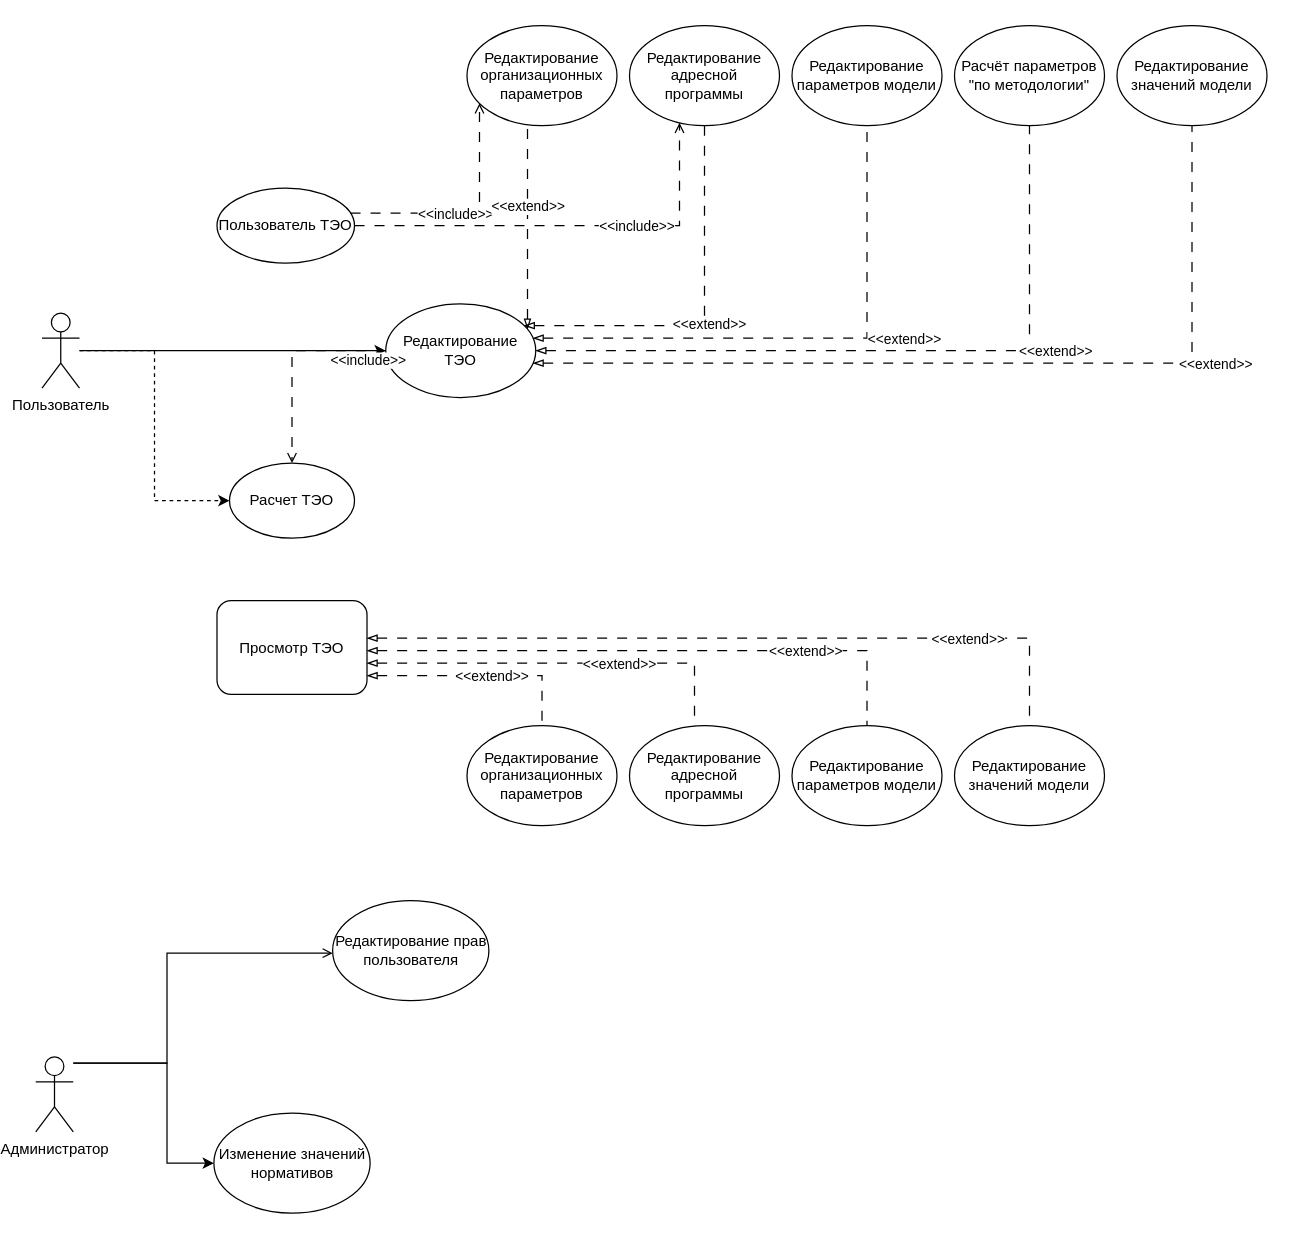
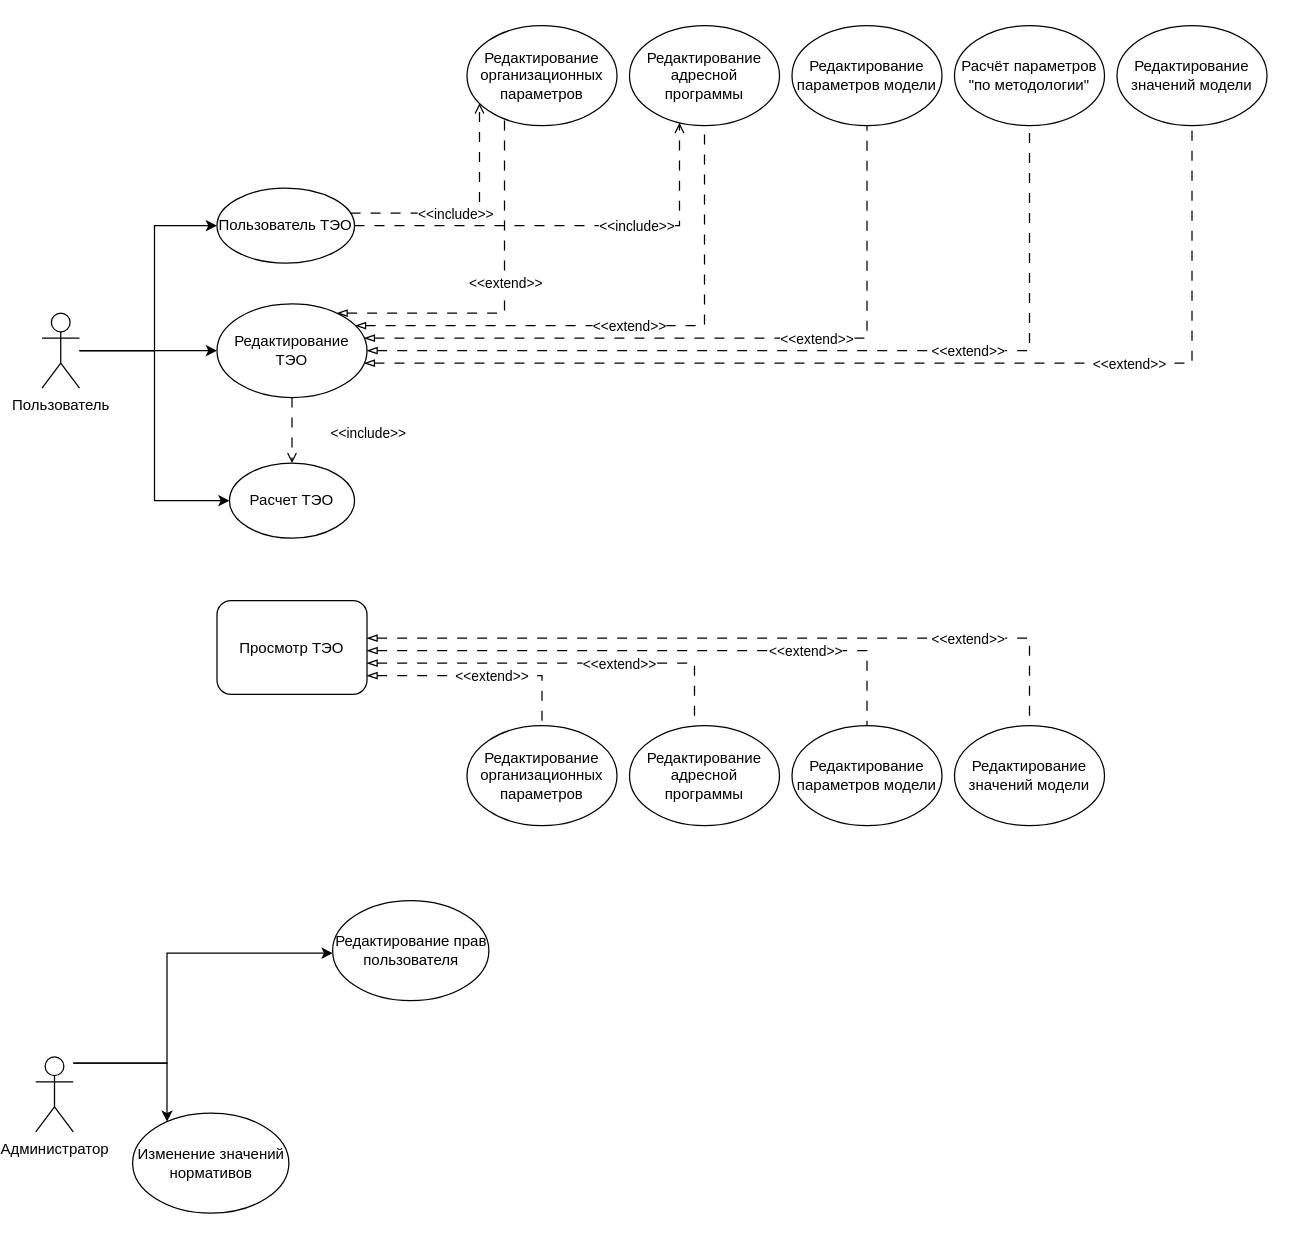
none -> (154, 260)
(461, 351) -> (292, 351)
(154, 460) -> (154, 460)
(324, 953) -> (323, 953)
(292, 1163) -> (211, 1163)
